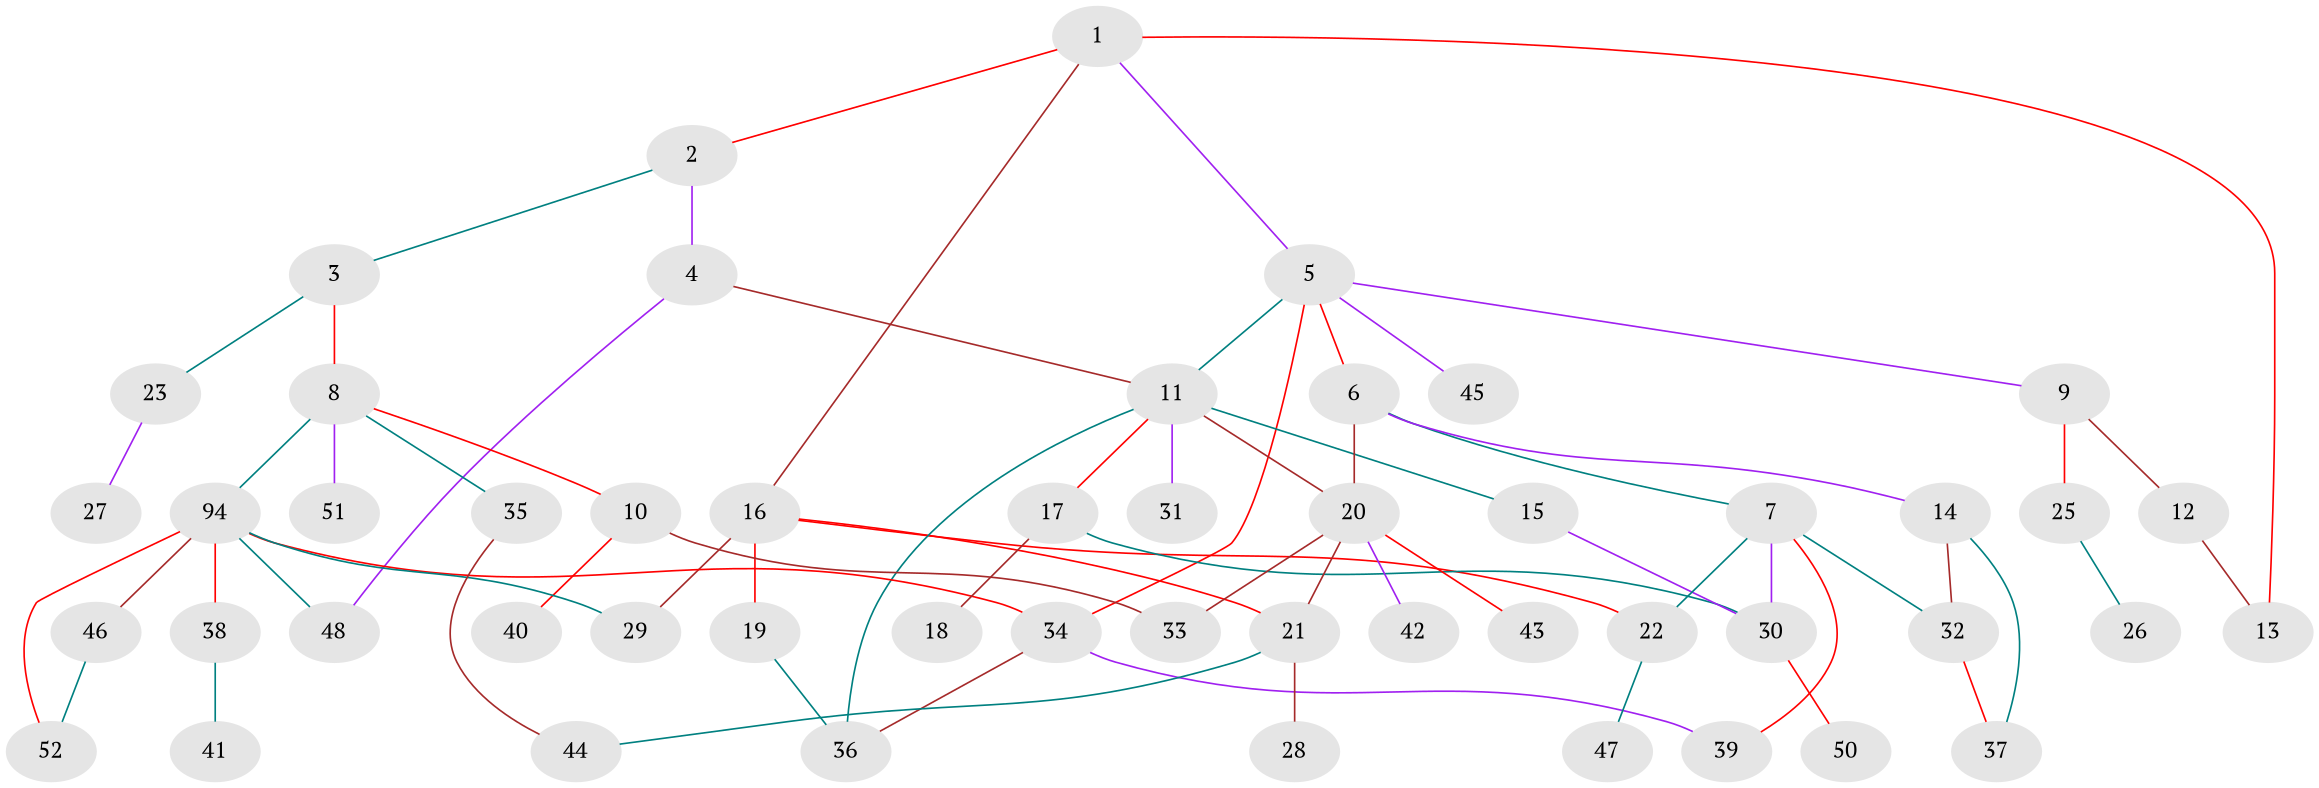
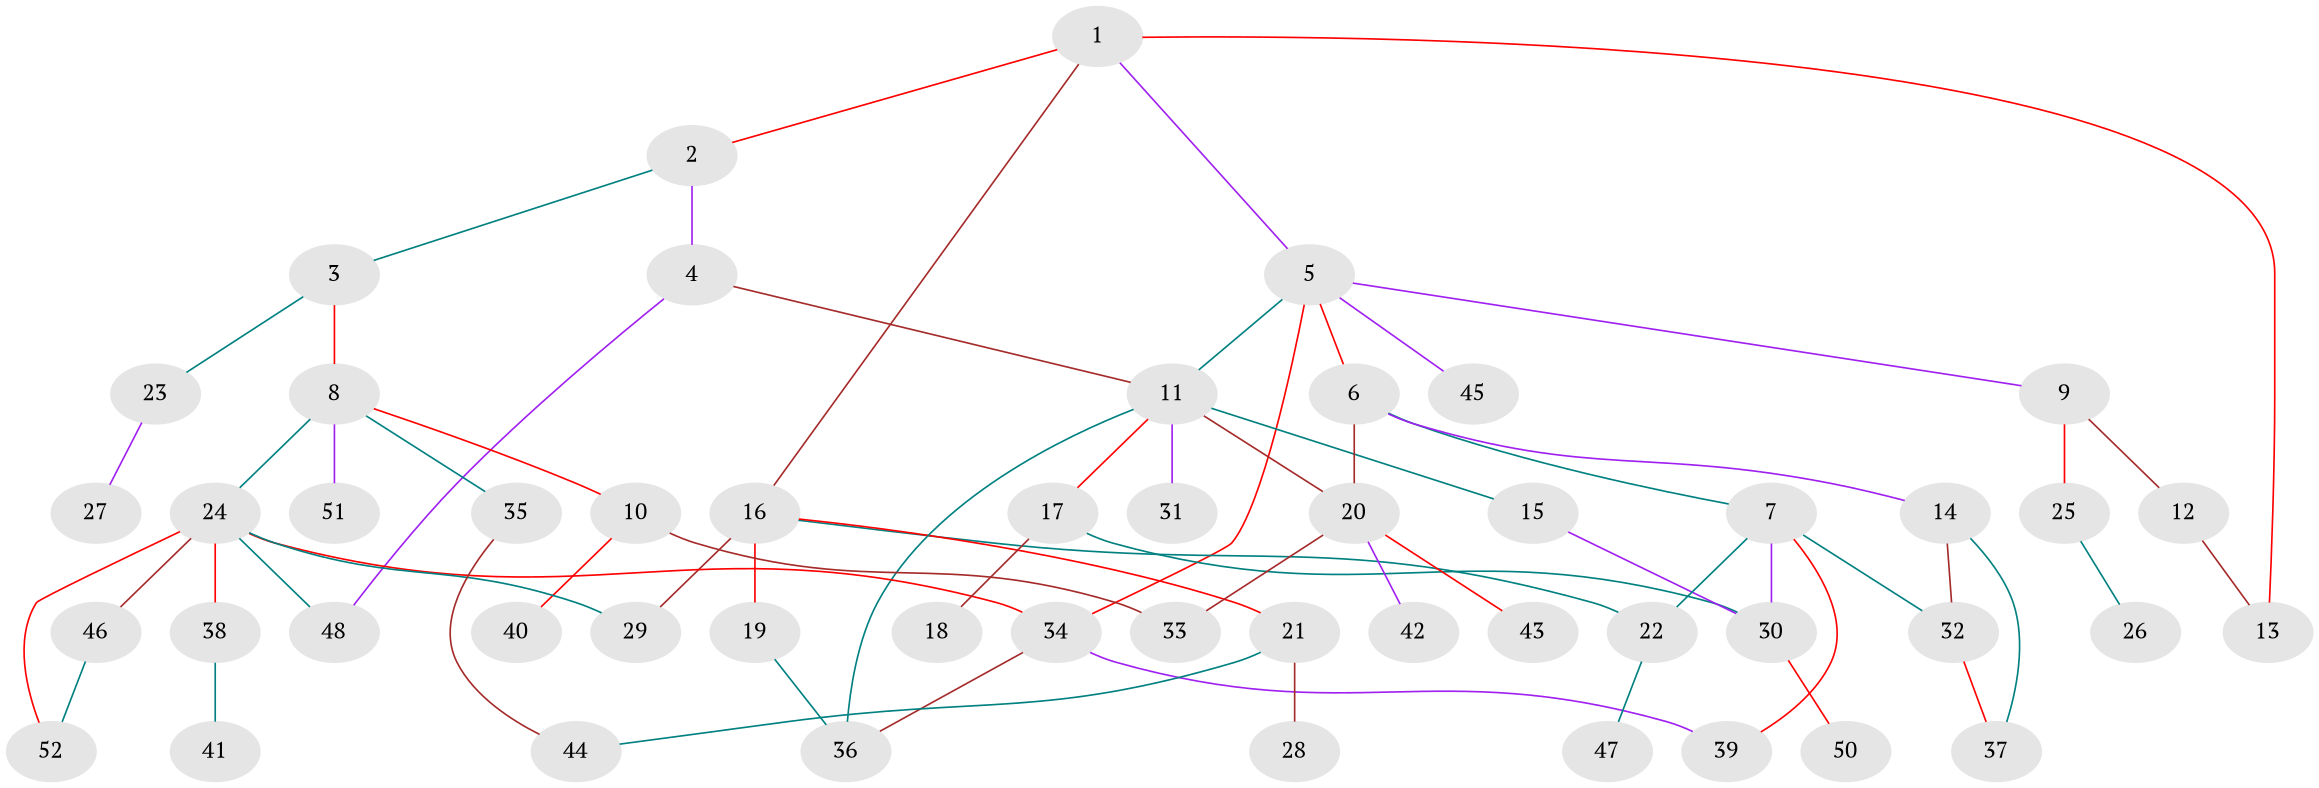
(215, 513) -> (215, 513)
(1231, 556) -> (1231, 556)
(1319, 584) -> none
